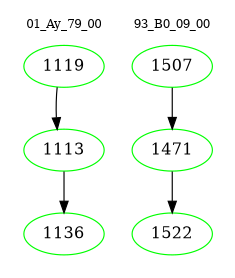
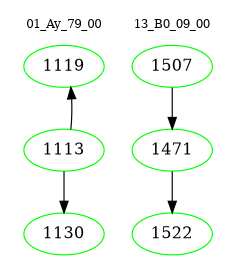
(172, 25) -> (172, 25)
(56, 102) -> (72, 114)
(64, 234) -> (64, 234)
